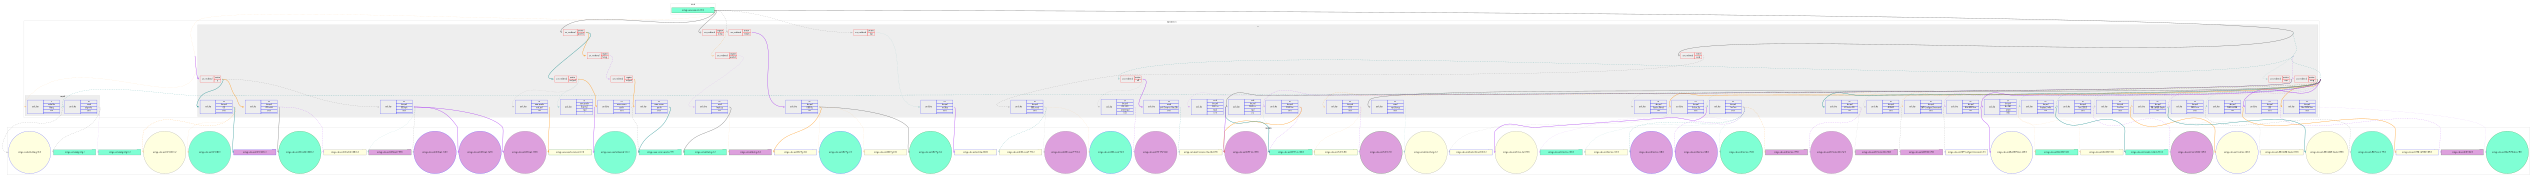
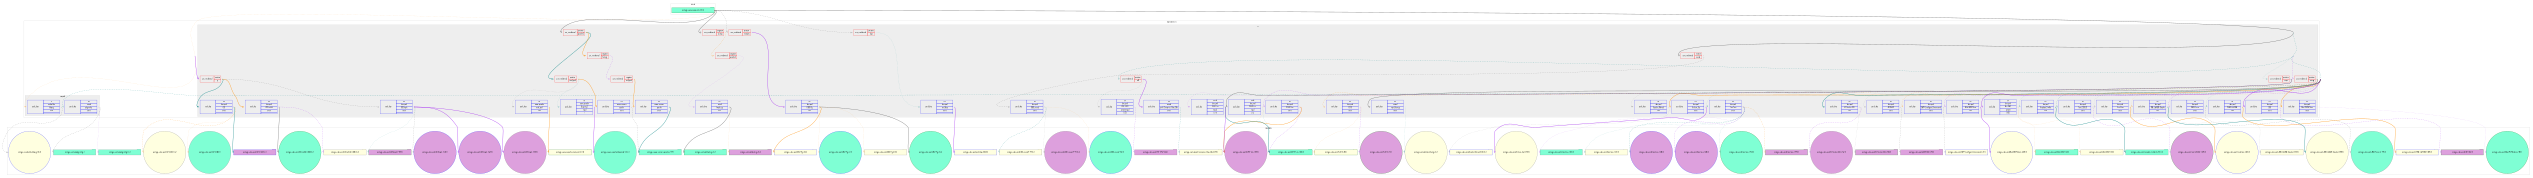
(1156, 152) -> (1156, 152)
